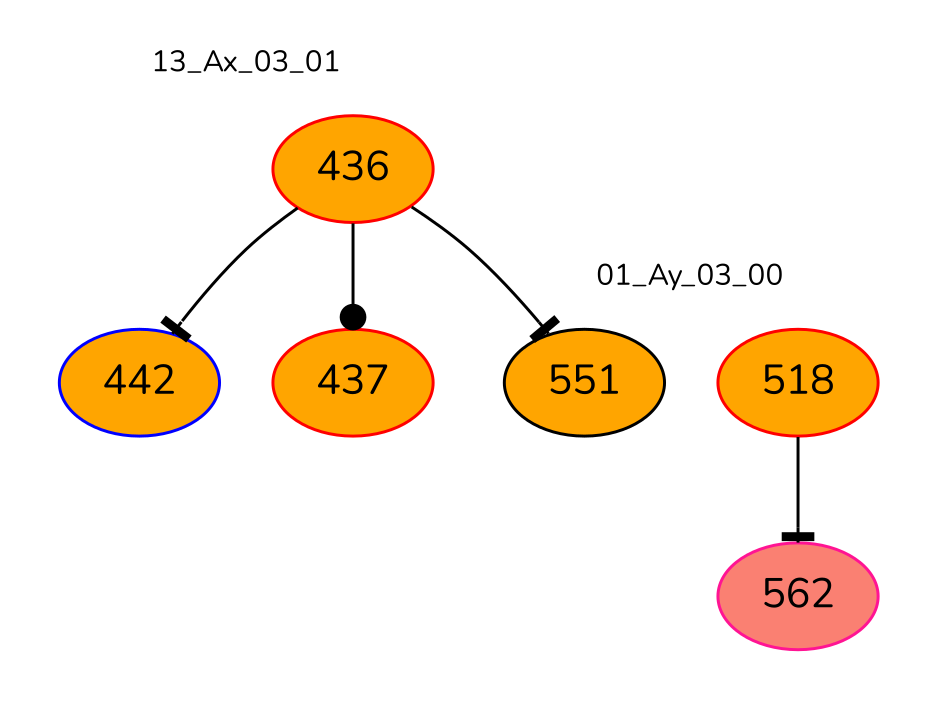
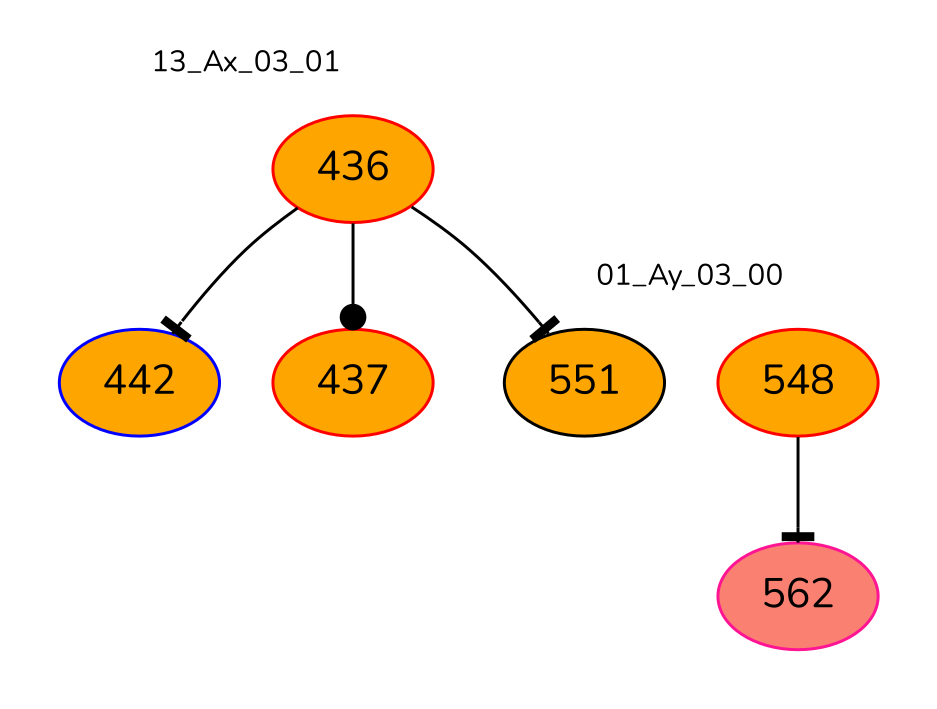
(798, 383) -> (798, 383)
